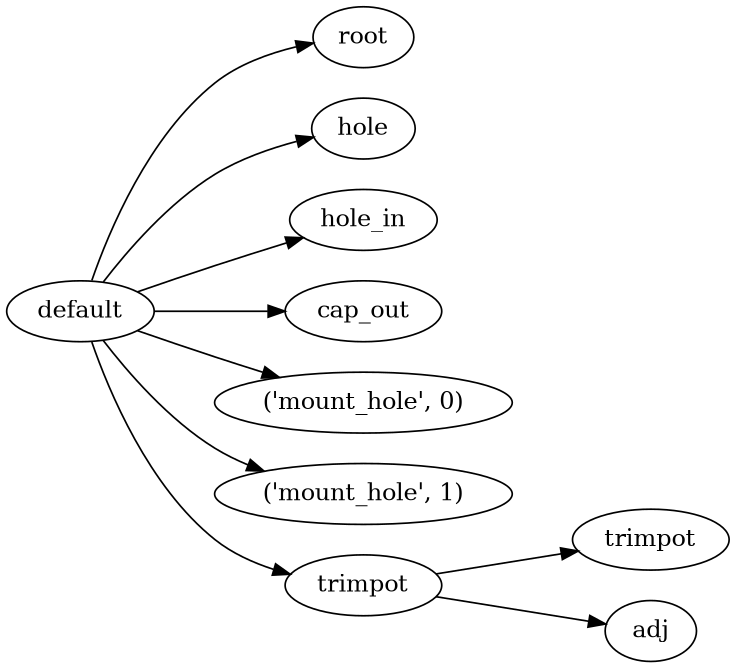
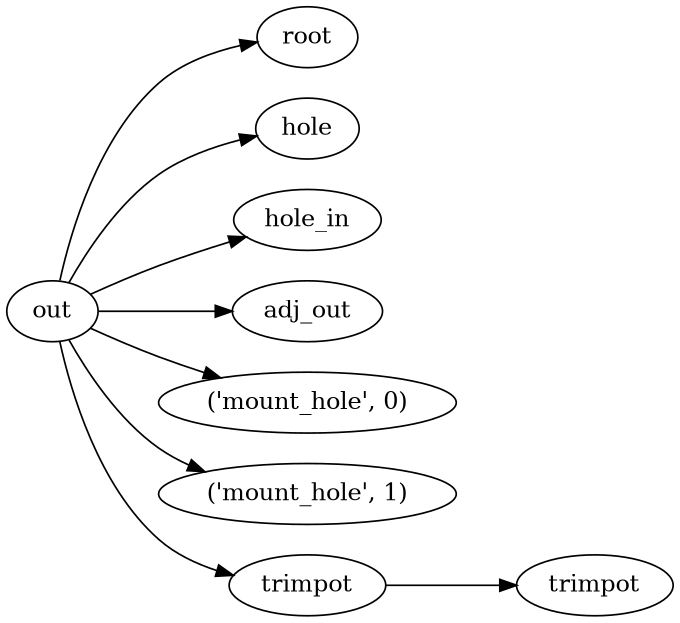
(80, 311) -> (52, 311)
(363, 311) -> (307, 311)
(651, 631) -> none
